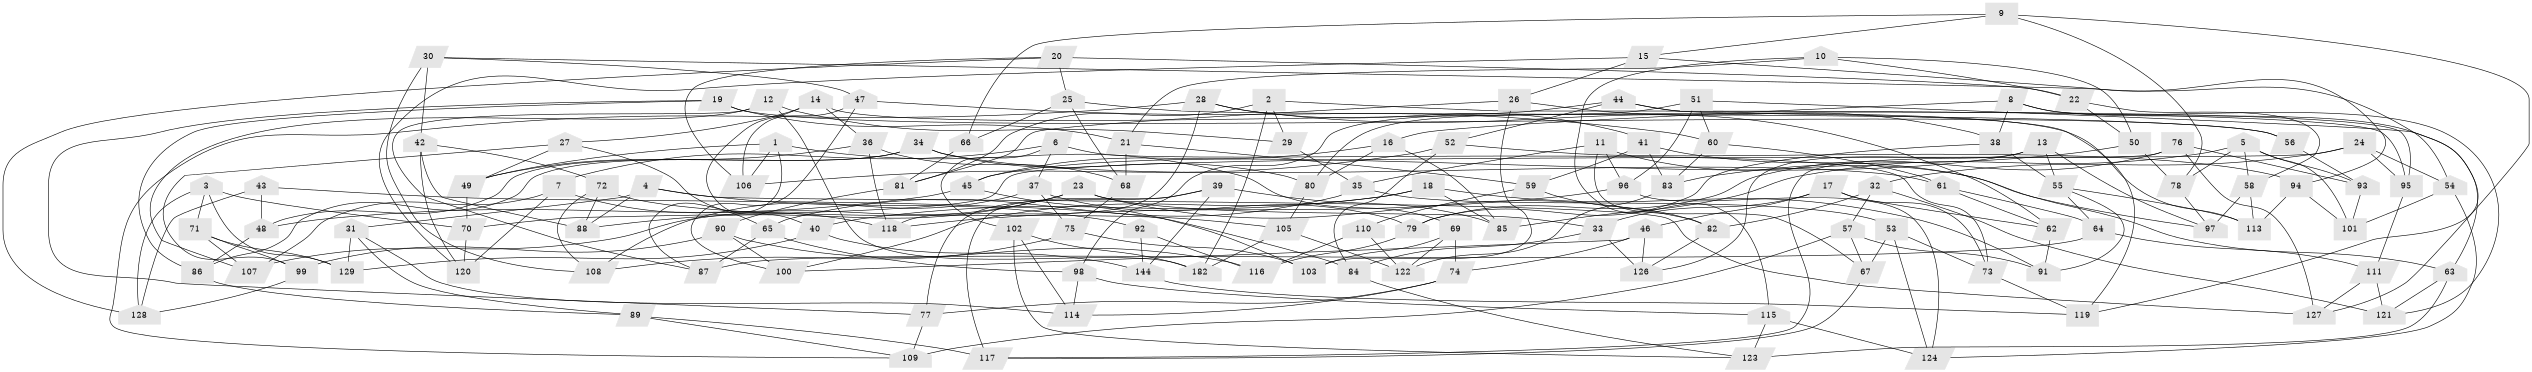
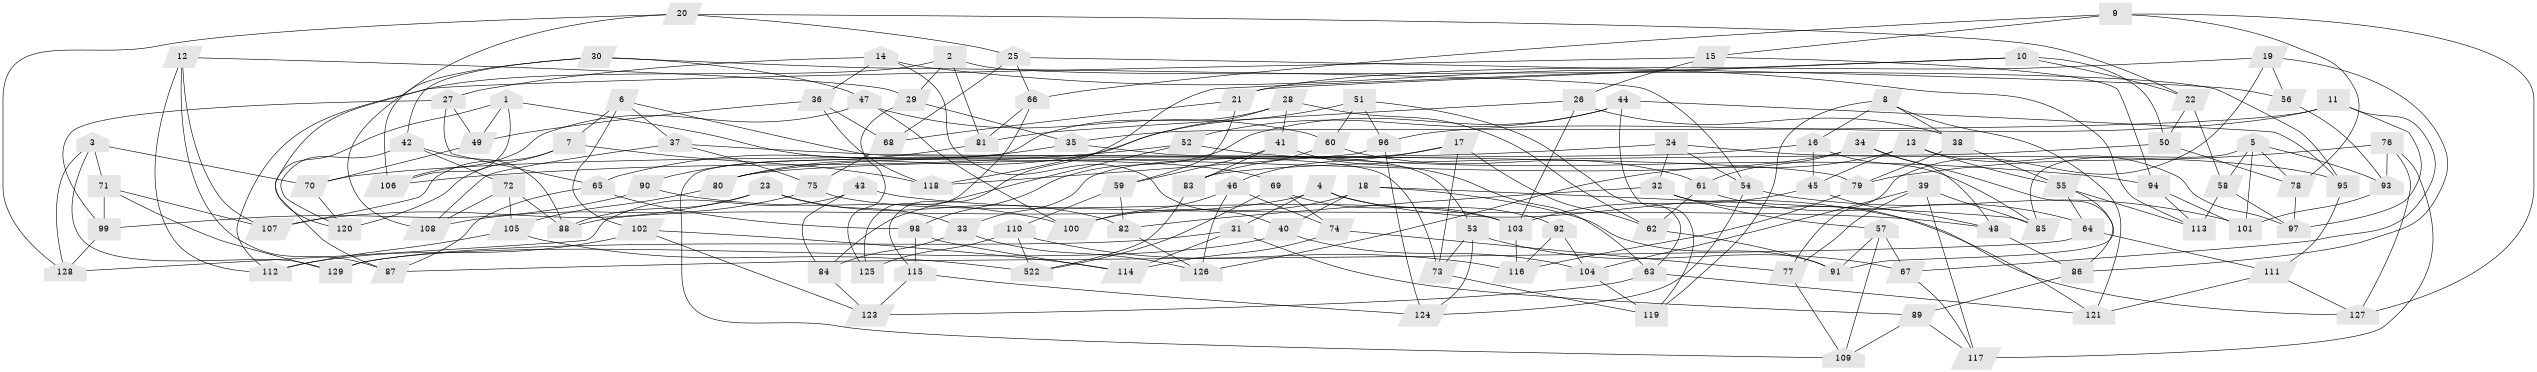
(1038, 250) -> (1516, 251)
none -> (867, 272)
(1143, 272) -> (1588, 272)
(1200, 272) -> (271, 272)
(1403, 272) -> (1032, 272)
